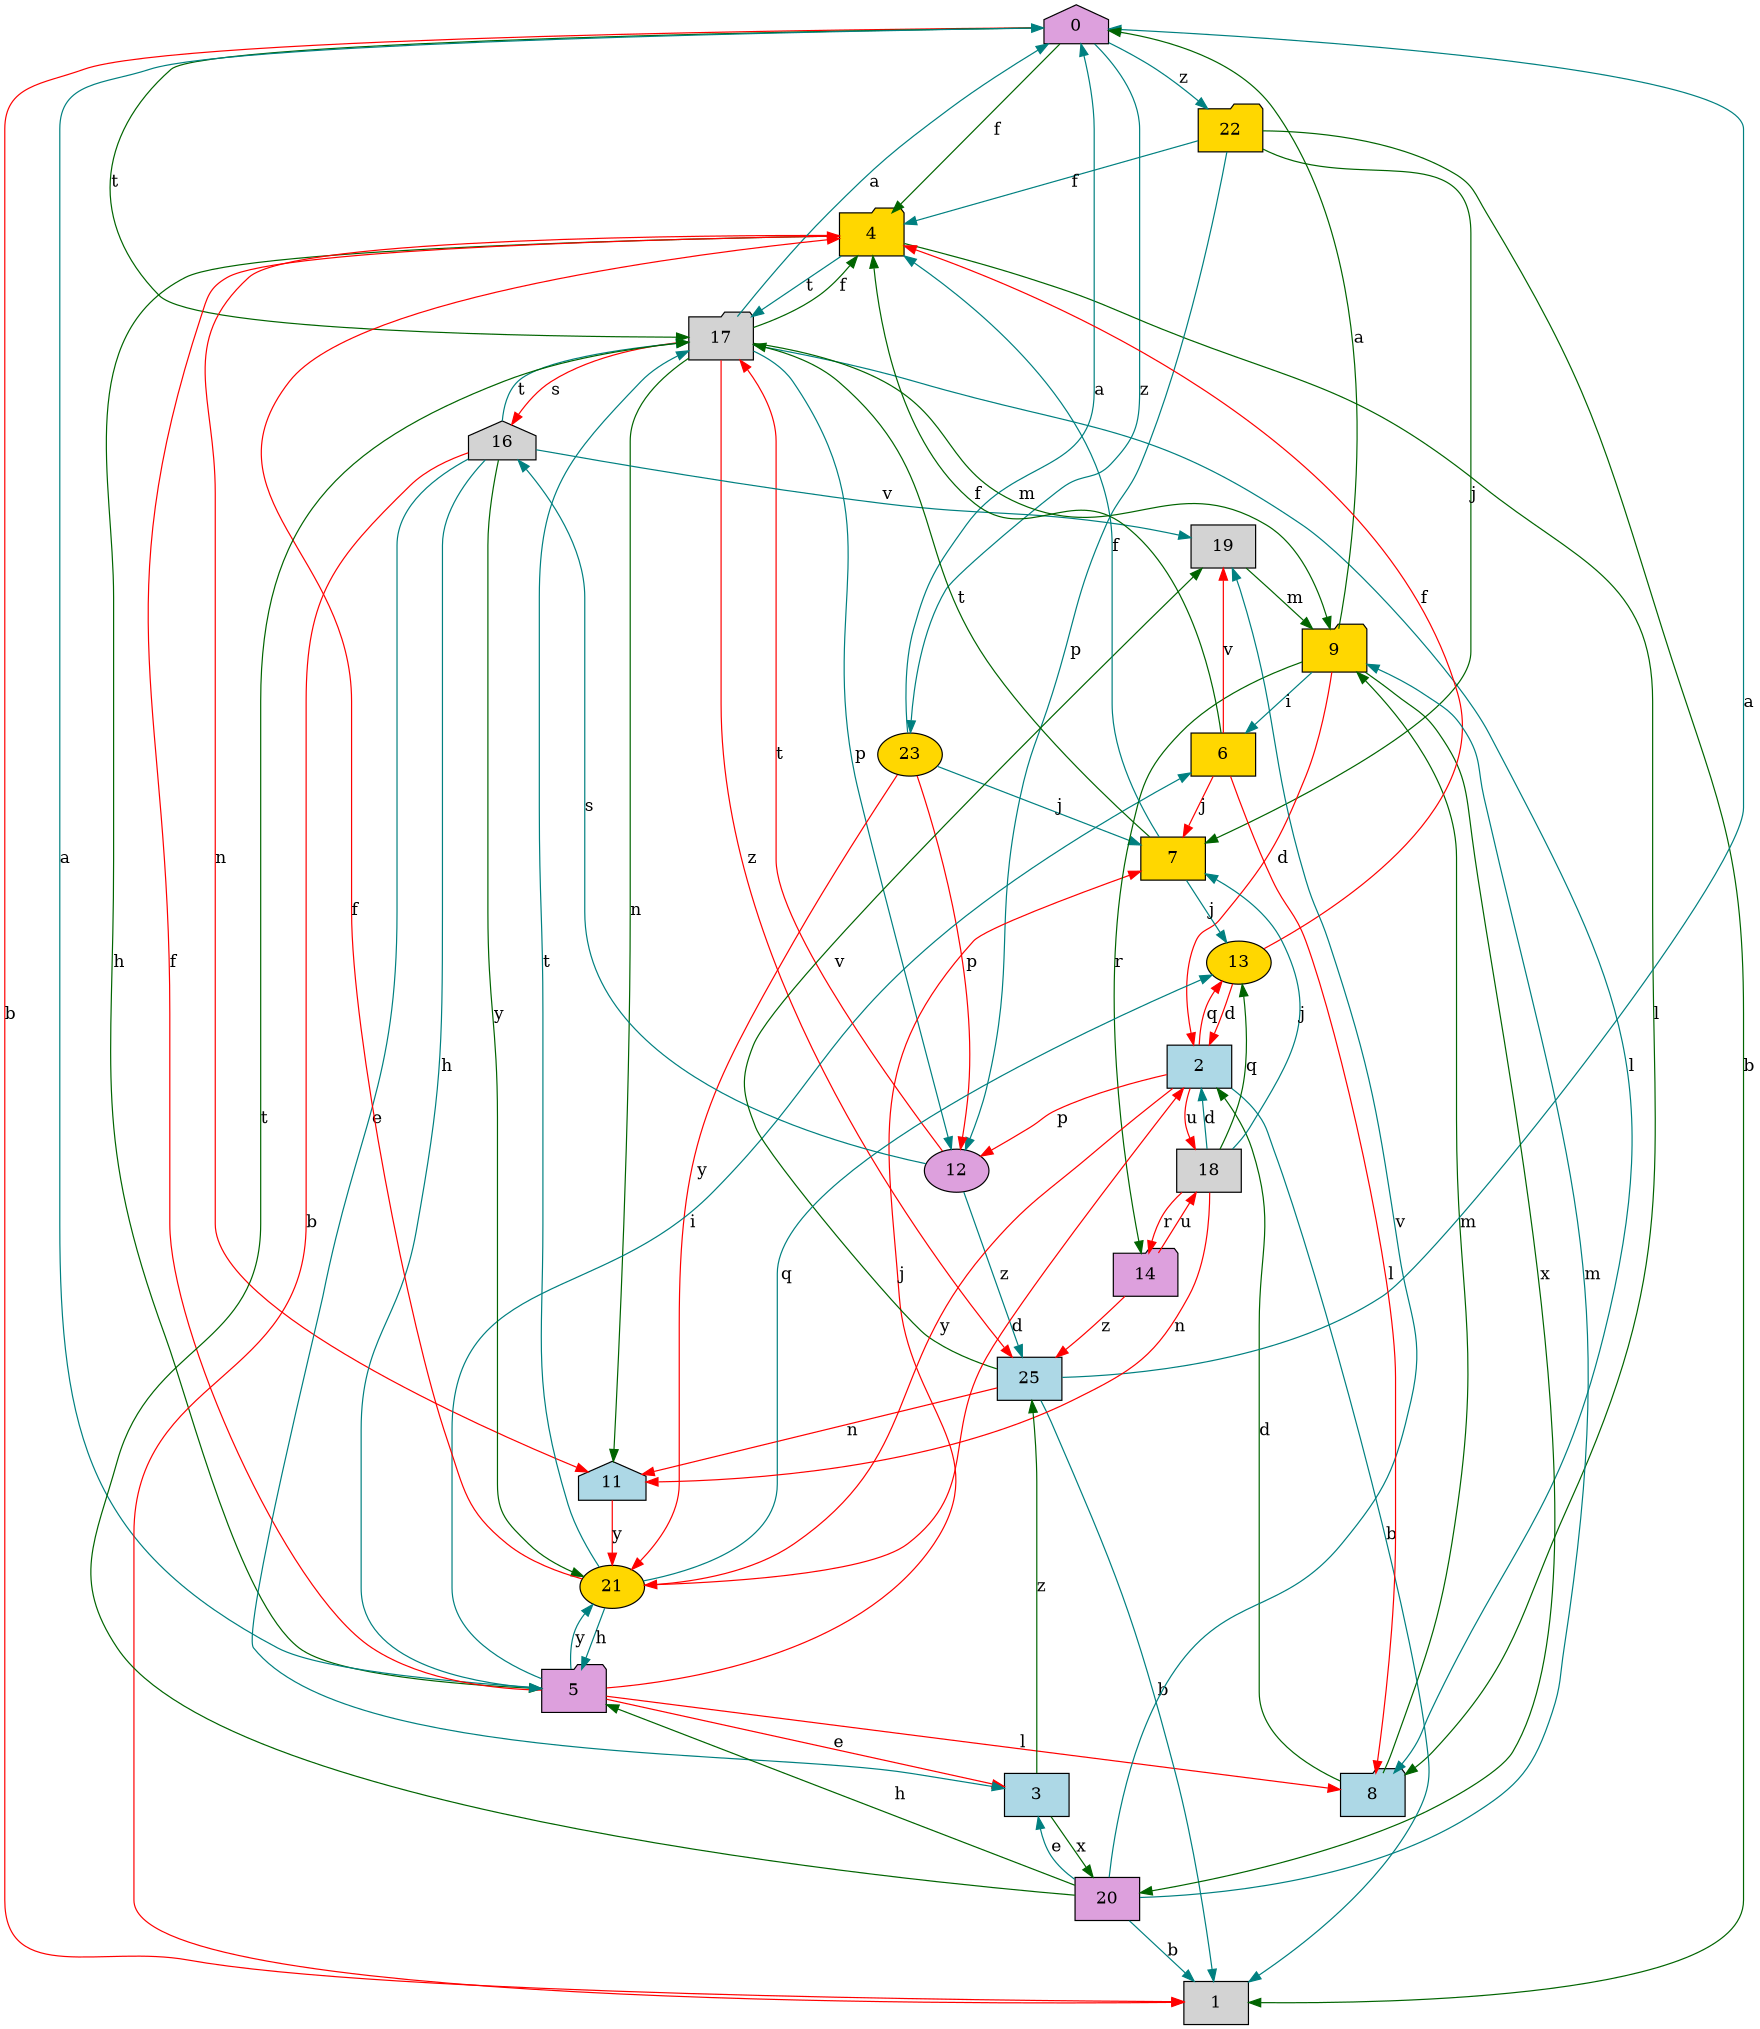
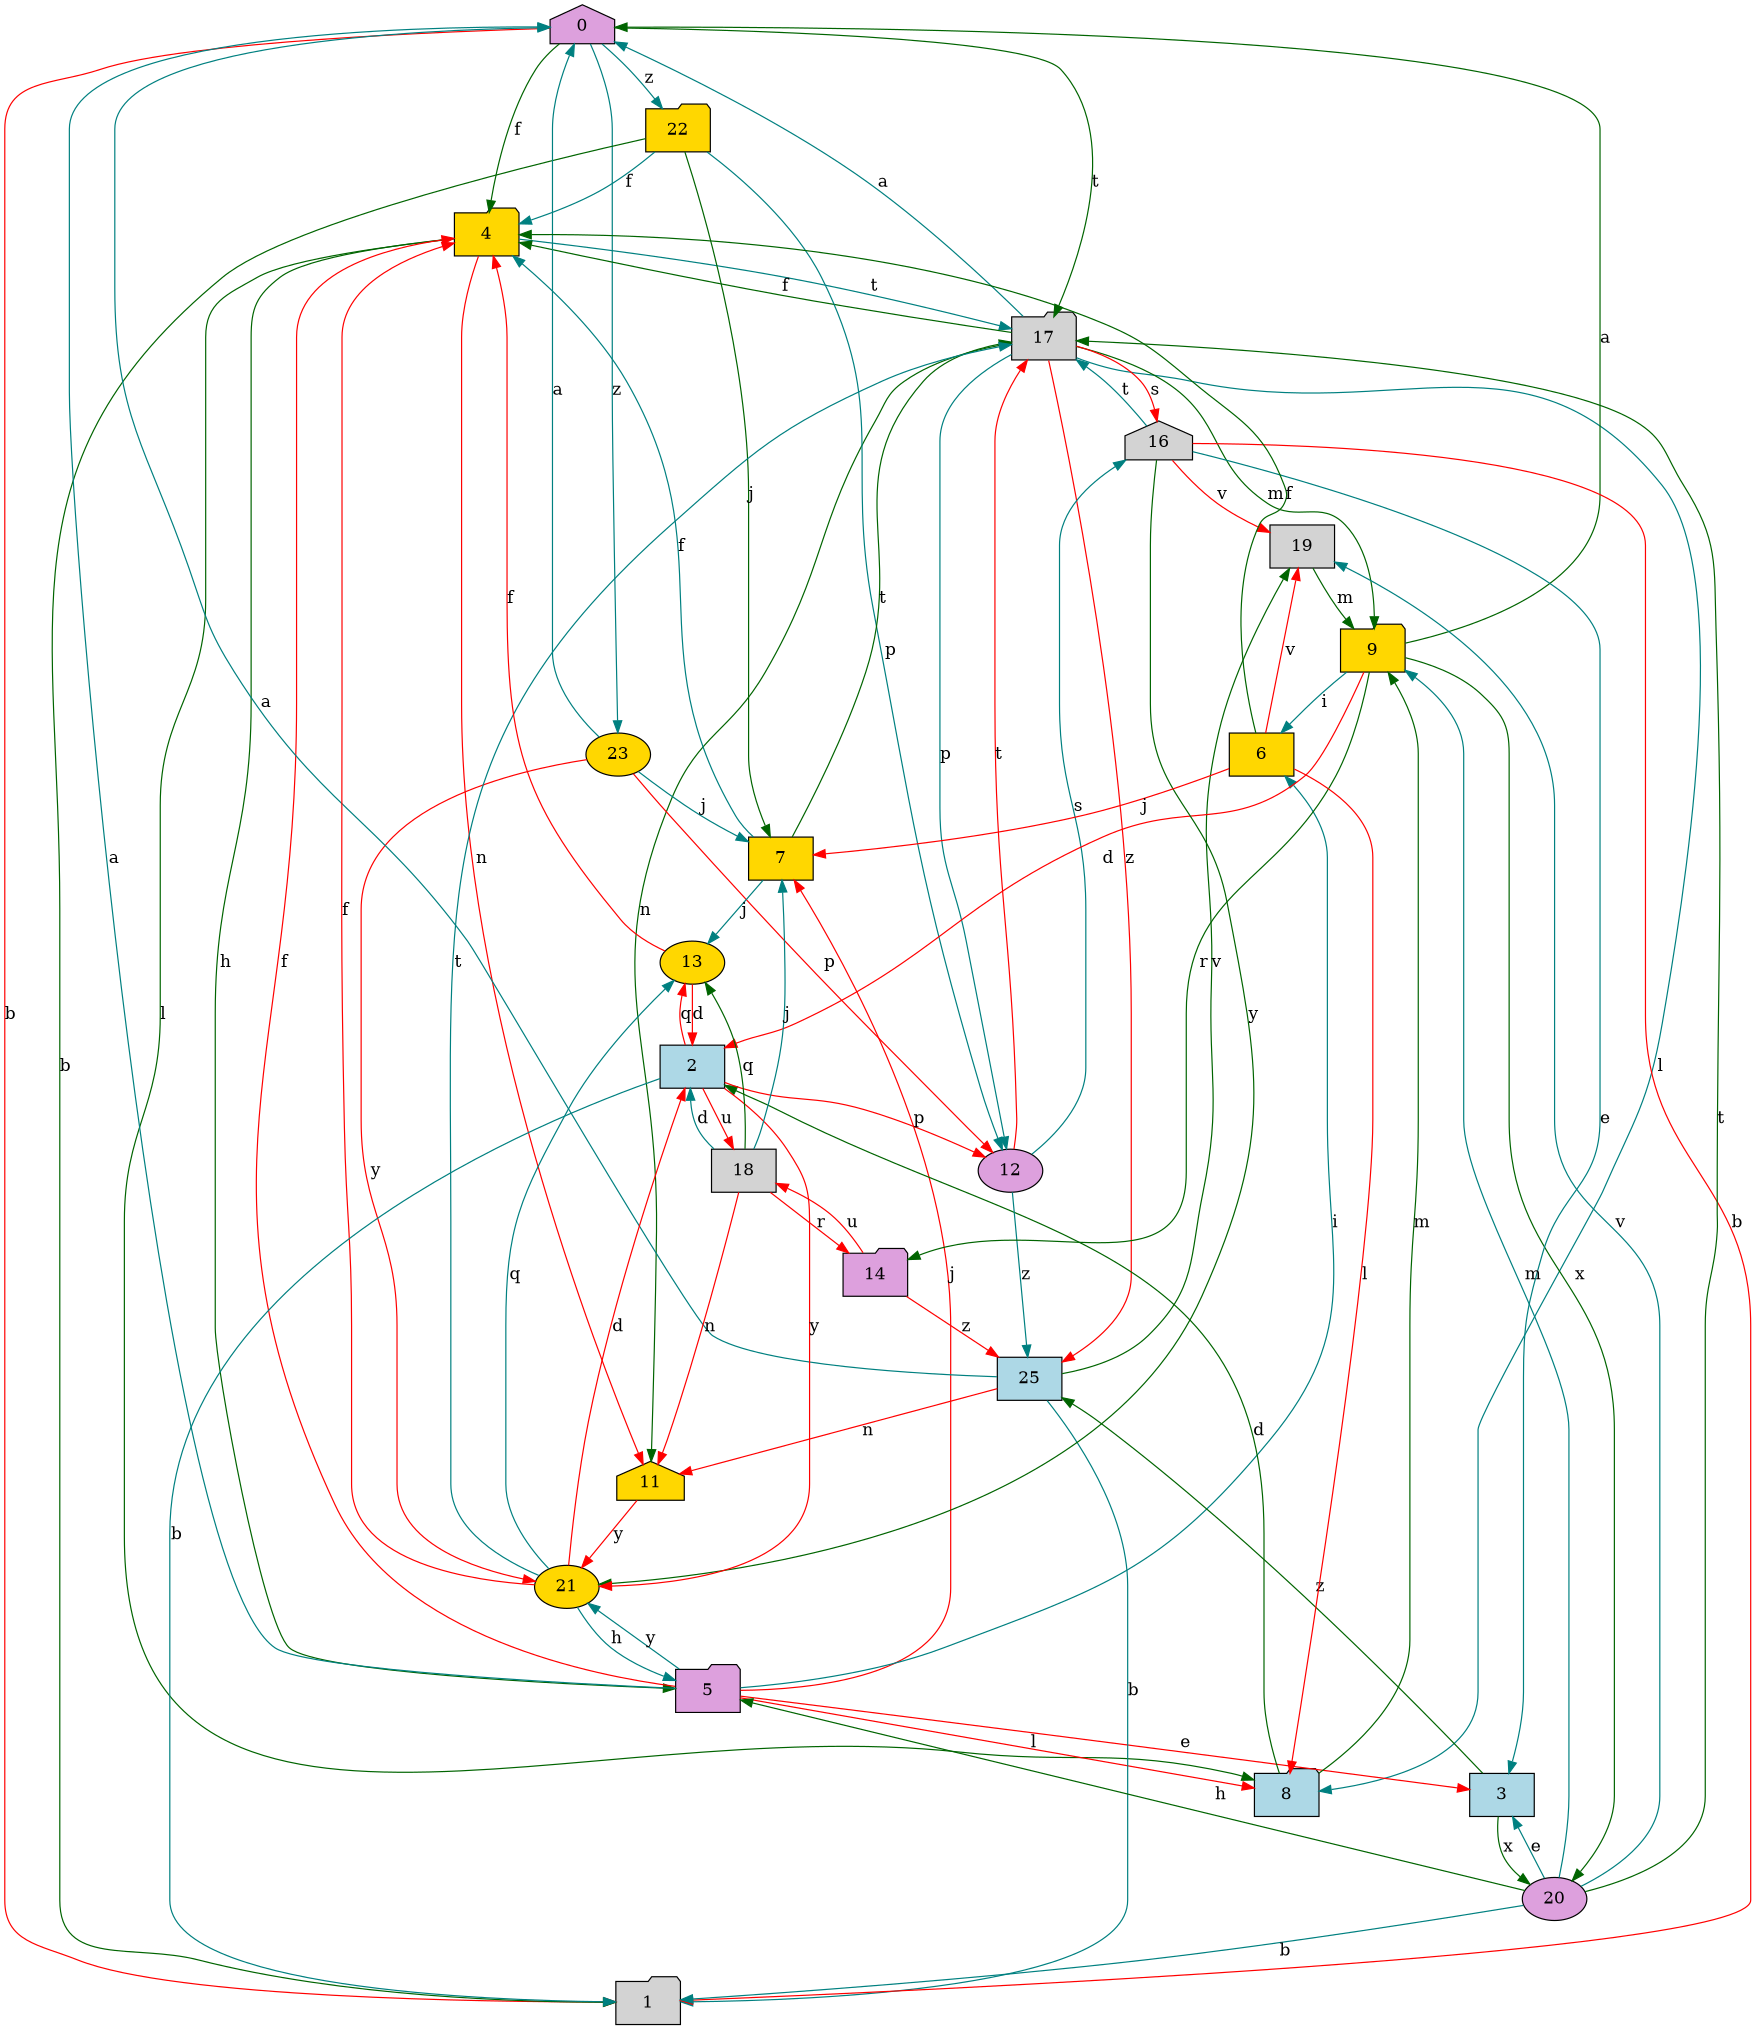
(857, 500) -> (1212, 499)
(433, 1129) -> none
(612, 1483) -> (651, 1483)
(1107, 1899) -> (1555, 1899)
(1216, 2003) -> (648, 2003)
